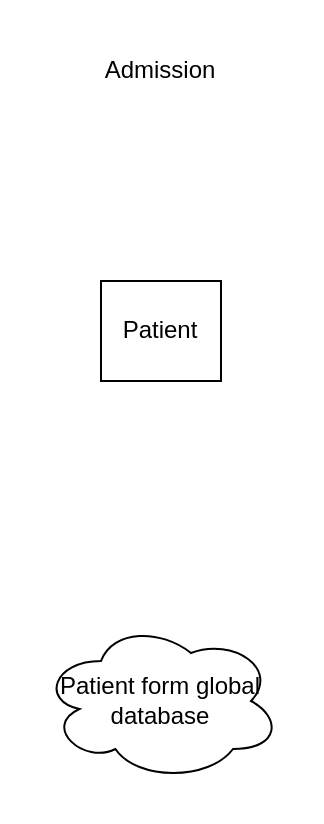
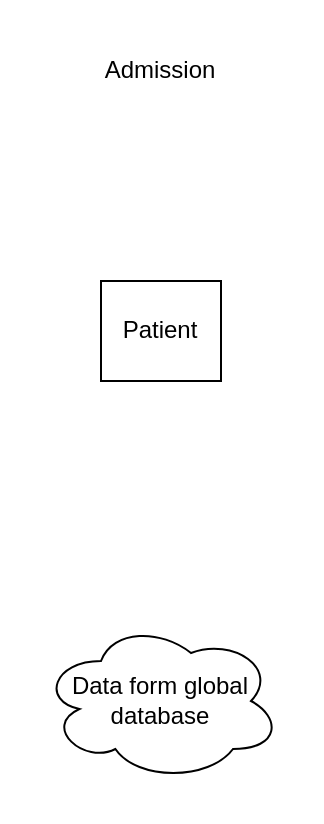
(161, 701) -> (161, 701)
